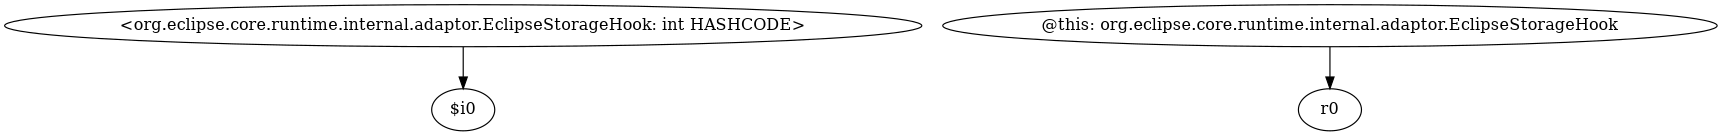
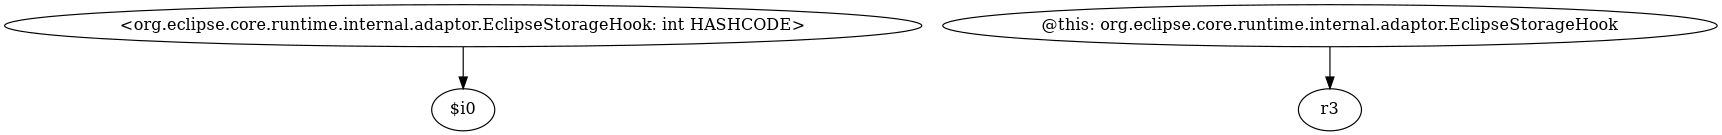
(1330, 110) -> (1330, 110)
